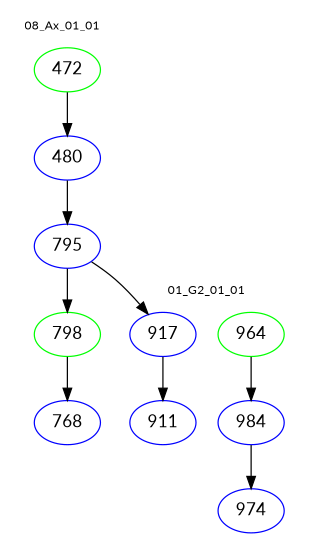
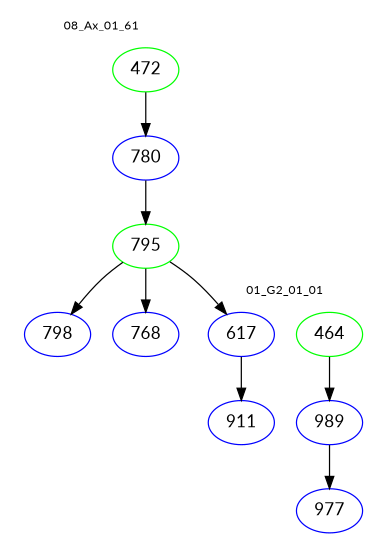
(62, 26) -> (102, 26)
(67, 158) -> (146, 158)
(67, 246) -> (146, 246)
(67, 334) -> (58, 334)
(163, 334) -> (241, 334)
(251, 334) -> (330, 334)
(67, 373) -> (146, 284)
(251, 423) -> (330, 423)
(251, 511) -> (330, 511)
